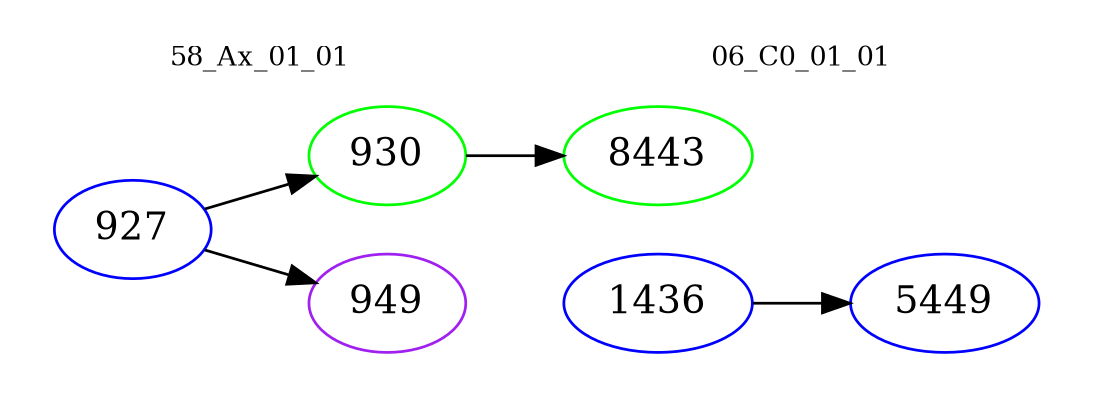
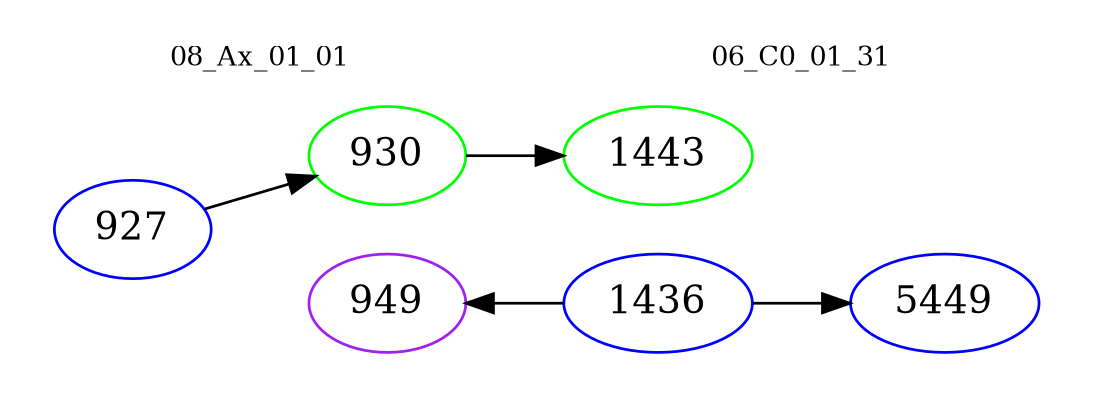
(260, 59) -> (260, 59)
(801, 59) -> (801, 59)
(658, 156) -> (658, 156)
(247, 262) -> (525, 303)
